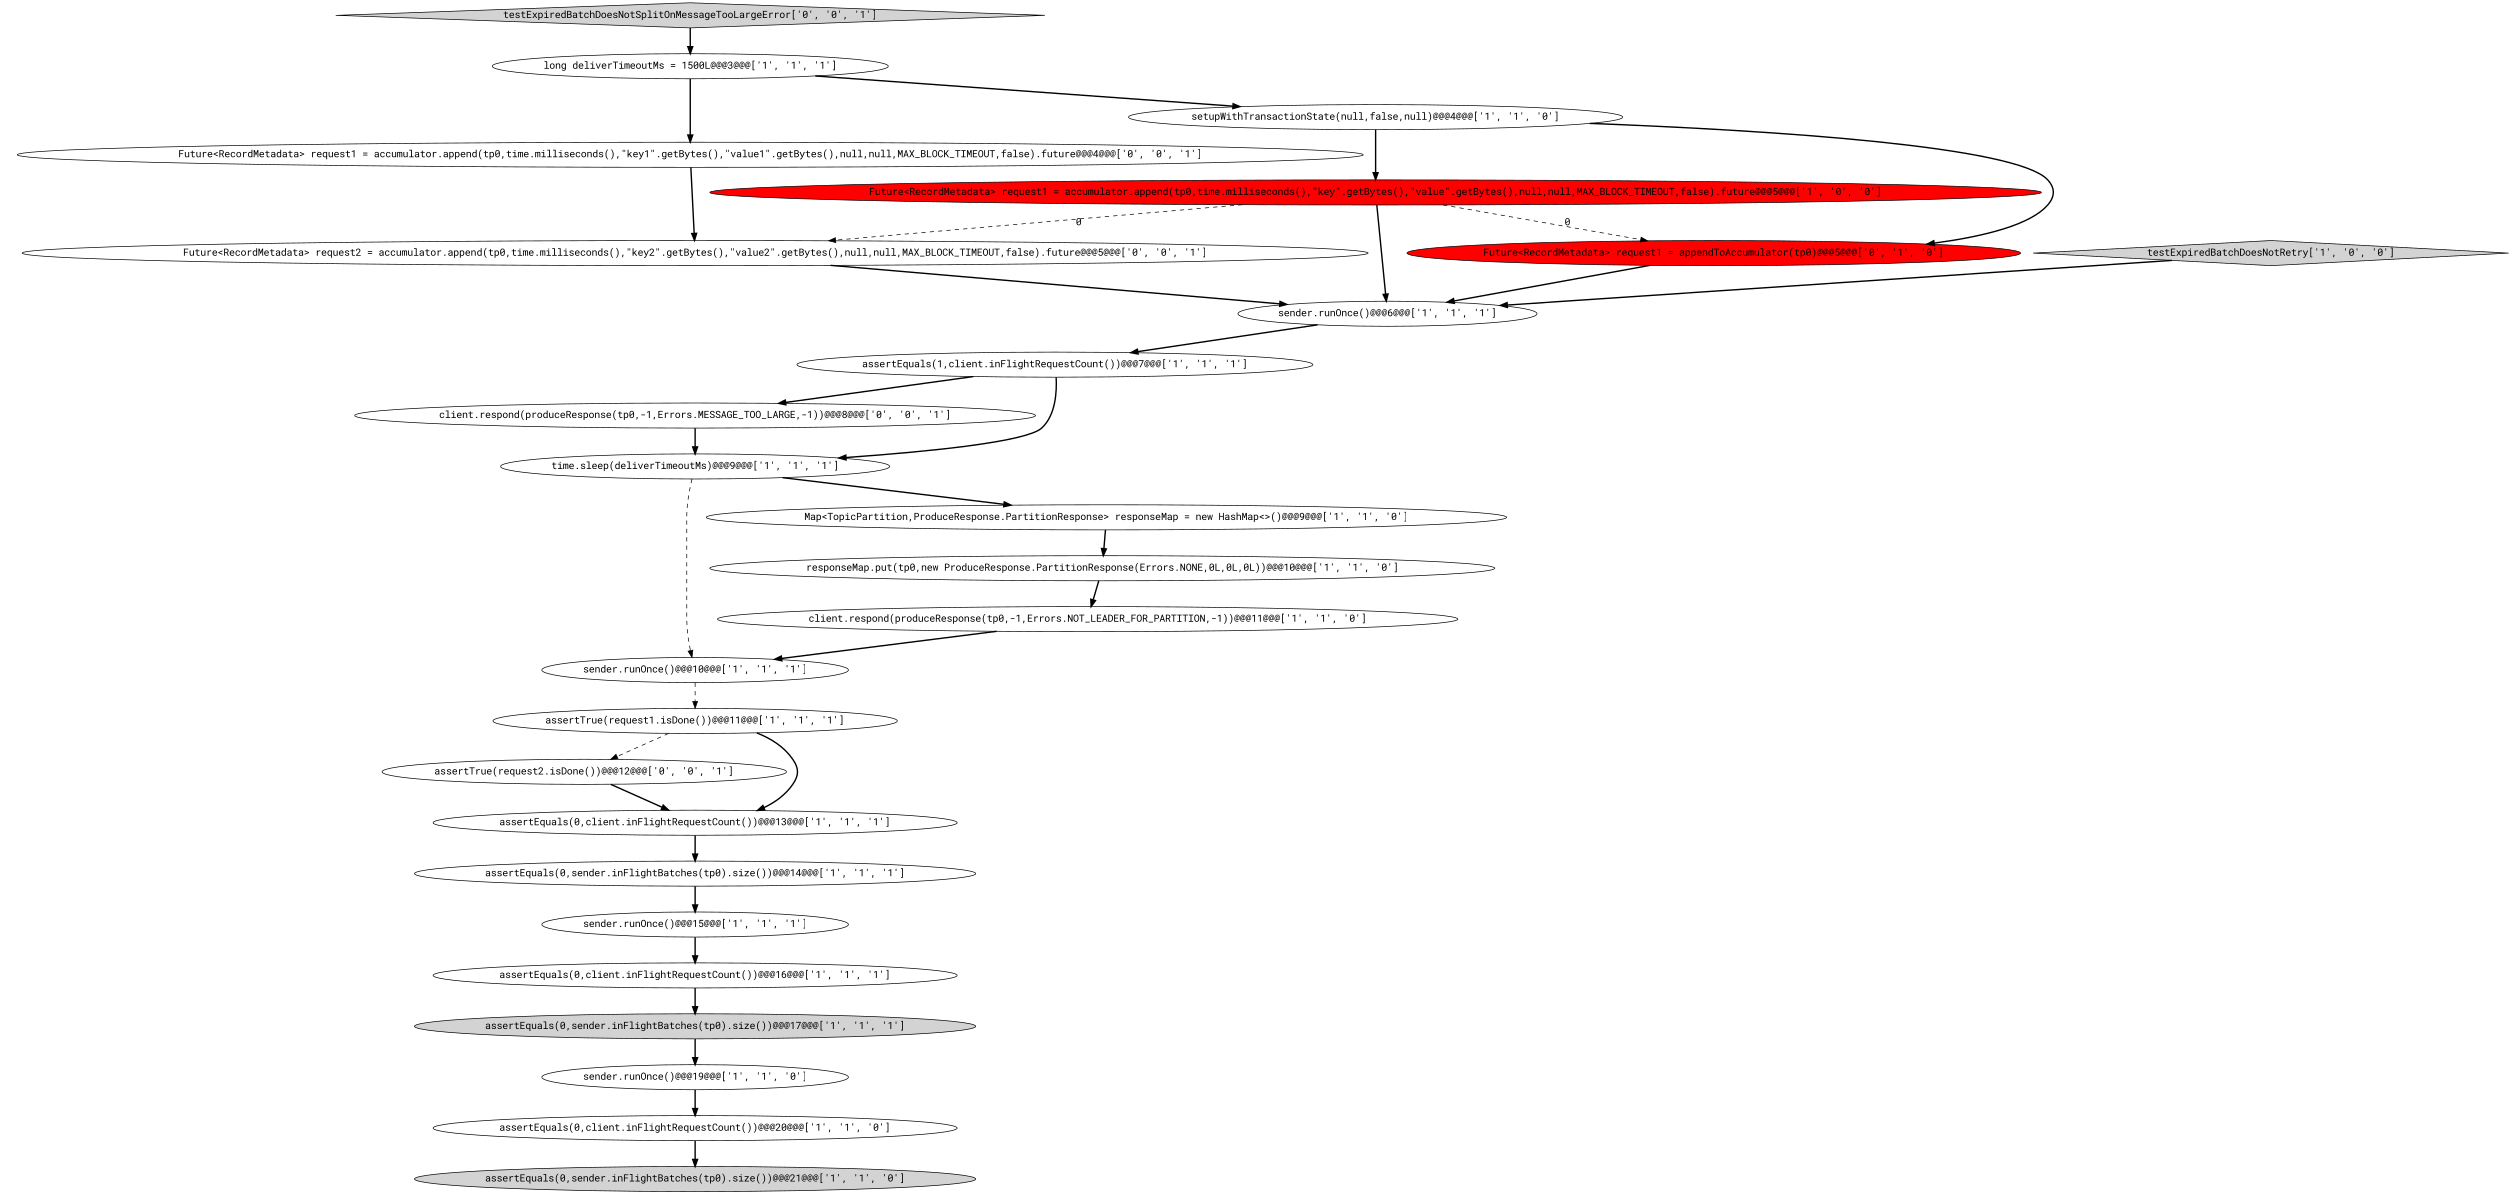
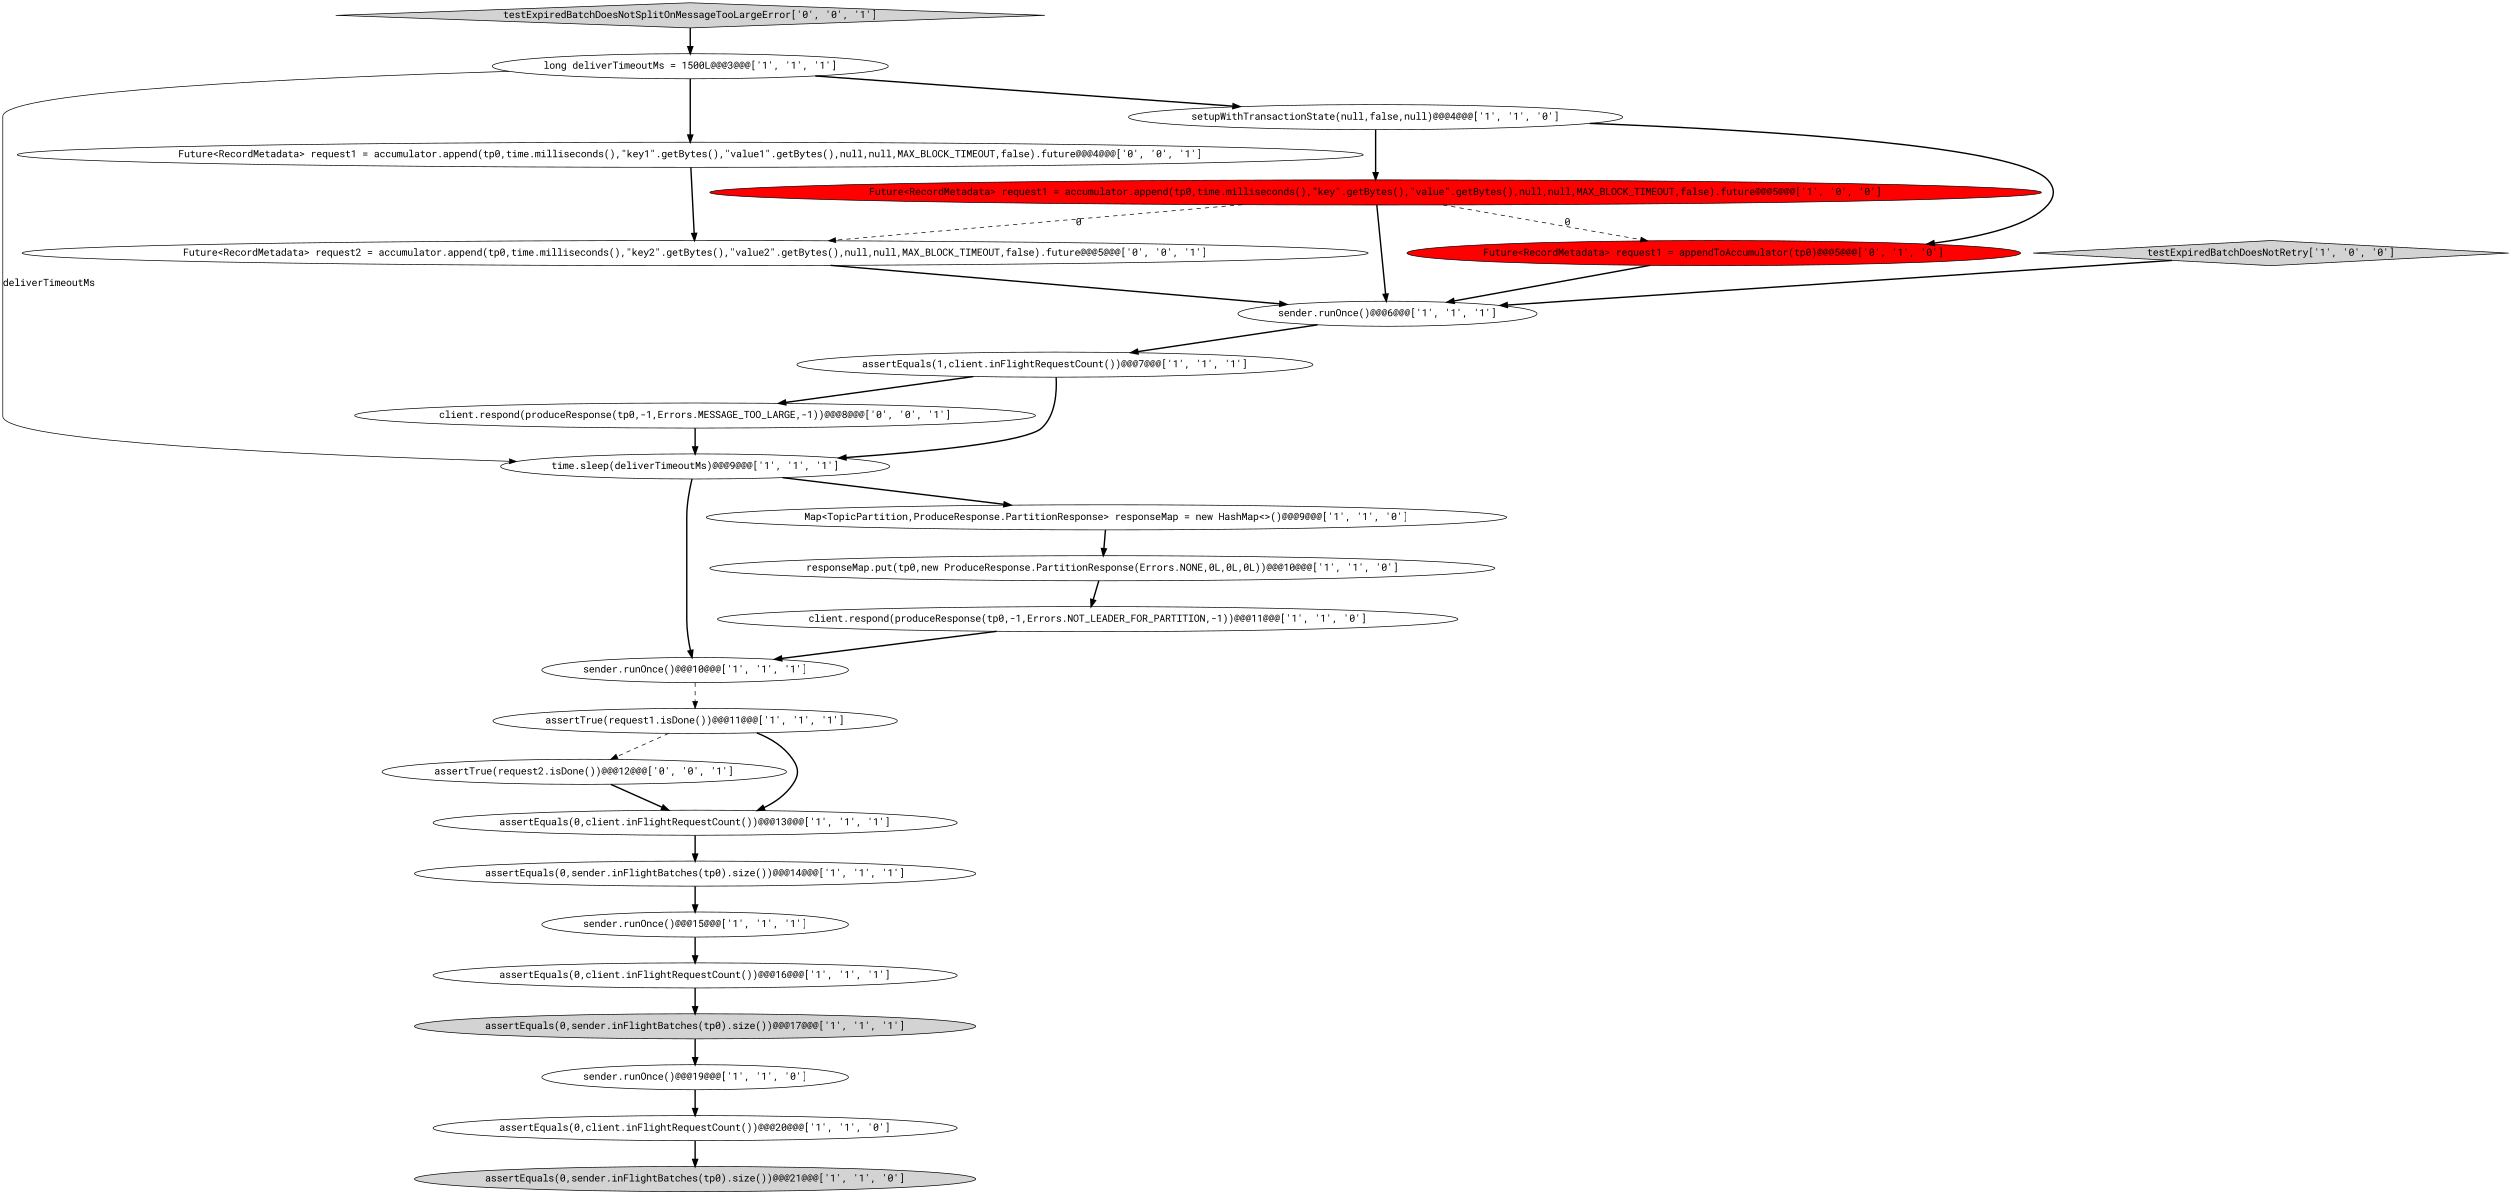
none -> (3, 266)
(687, 565) -> (687, 565)
